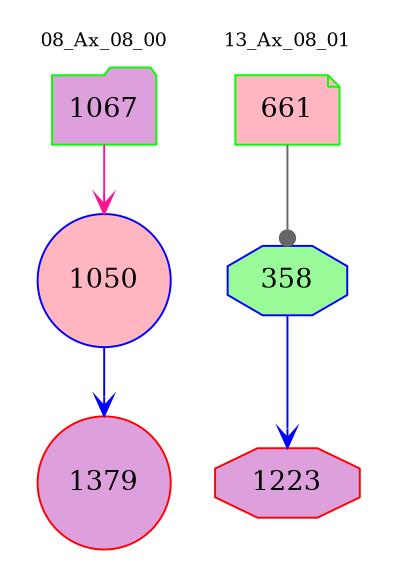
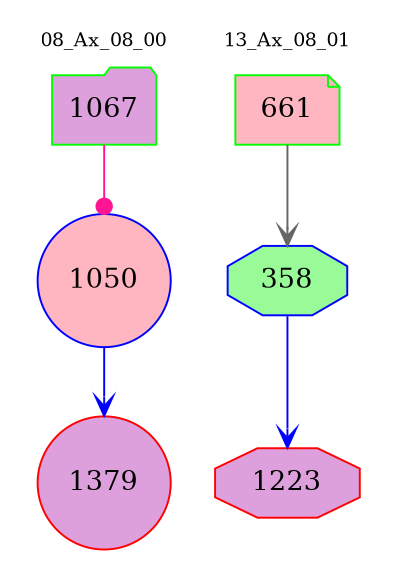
(104, 172) -> (104, 172)
(287, 187) -> (287, 187)
